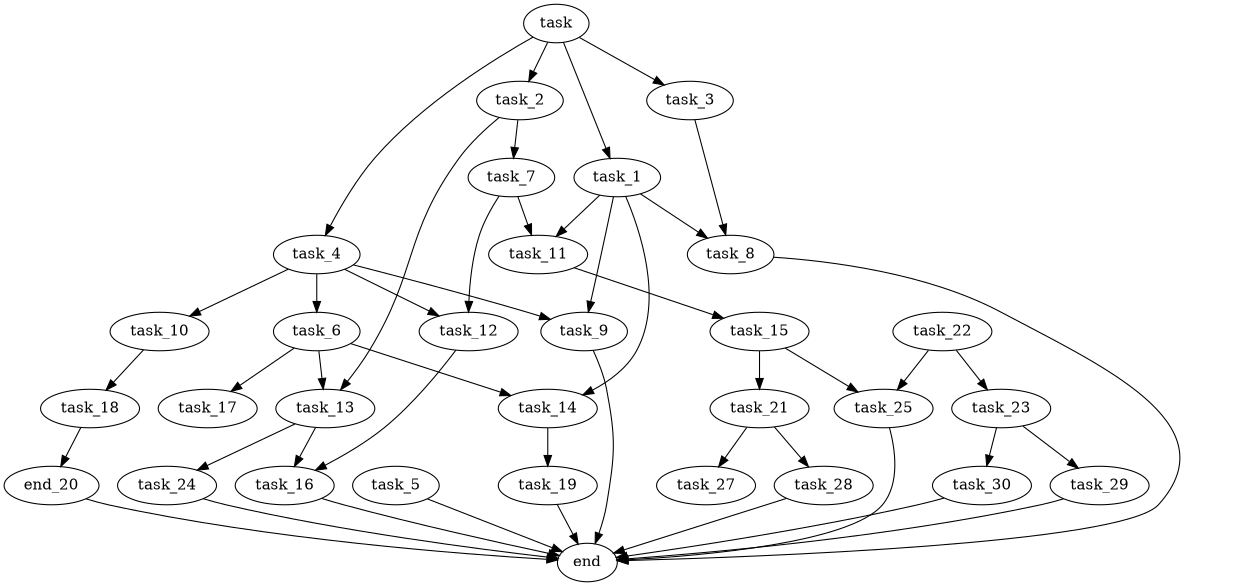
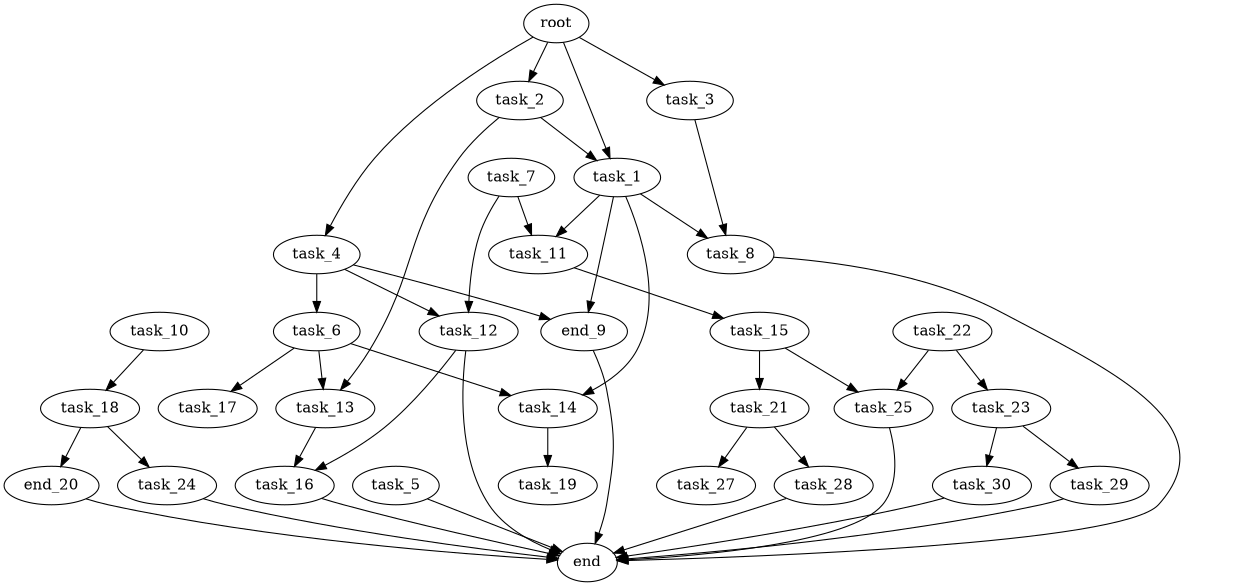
(556, 24) -> (556, 24)
(516, 134) -> (564, 136)
(244, 290) -> none
(584, 332) -> (584, 332)
(251, 445) -> (124, 443)
(565, 519) -> (472, 468)
